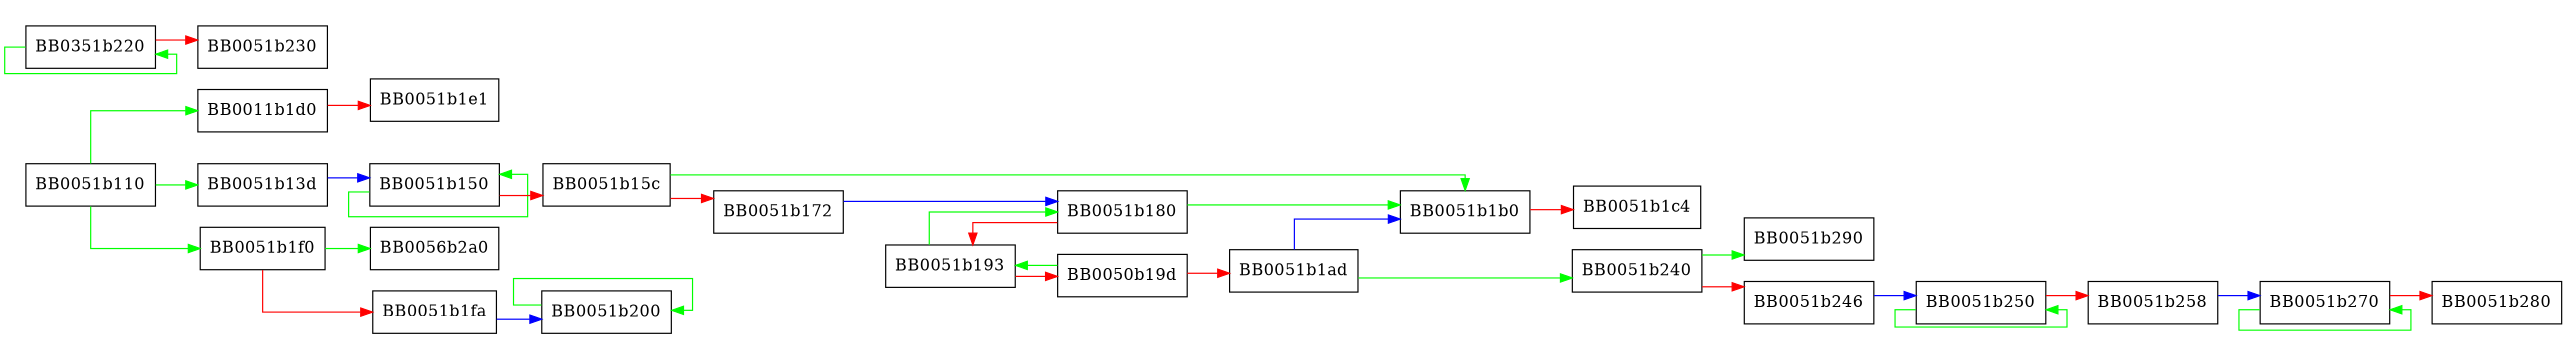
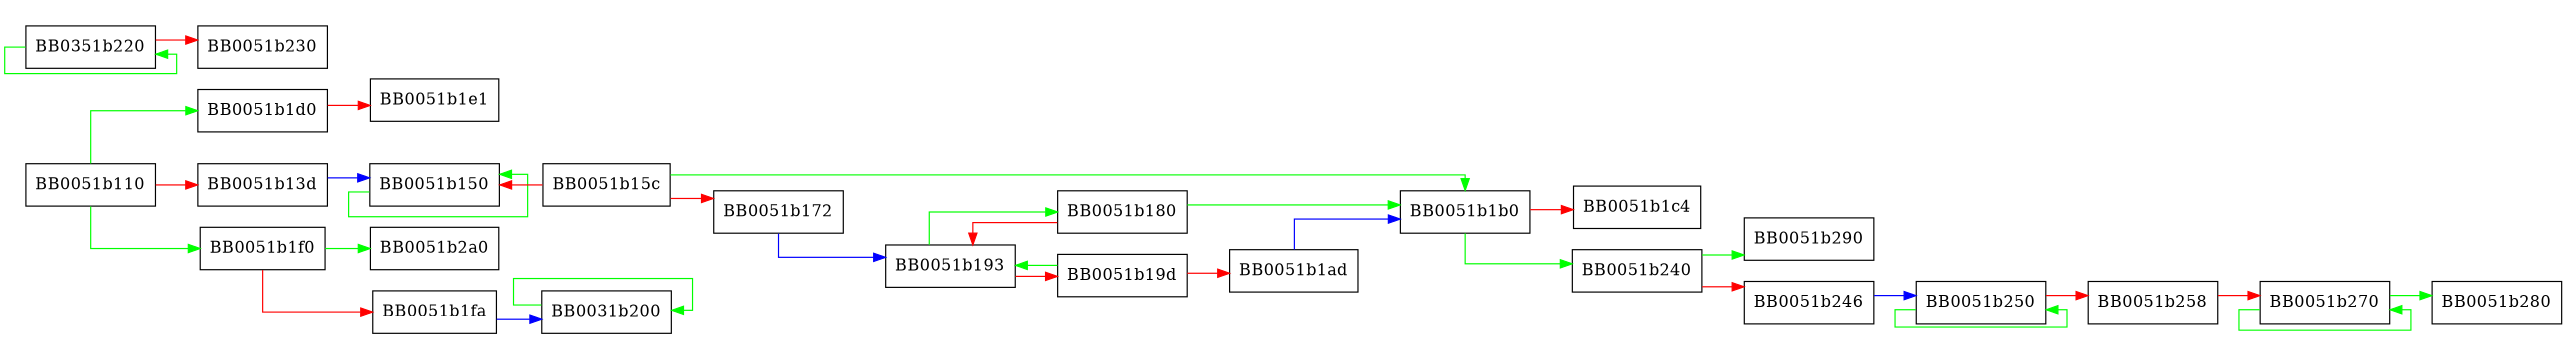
(263, 111) -> (263, 111)
(171, 185) -> (171, 185)
(515, 196) -> (520, 185)
(945, 201) -> (814, 257)
(435, 249) -> (435, 249)
(1122, 276) -> (1122, 276)
(1459, 278) -> (1498, 264)
(2233, 296) -> (2233, 296)
(2405, 296) -> (2405, 296)
(607, 312) -> (607, 312)
